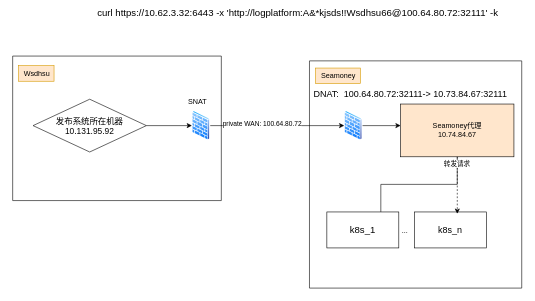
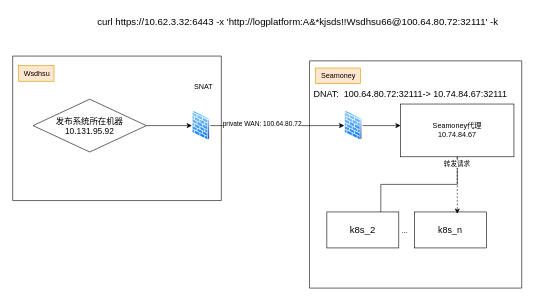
(296, 12) -> (296, 21)
(410, 94) -> (410, 94)
(197, 102) -> (203, 87)
(457, 131) -> (457, 131)
(363, 230) -> (363, 230)
